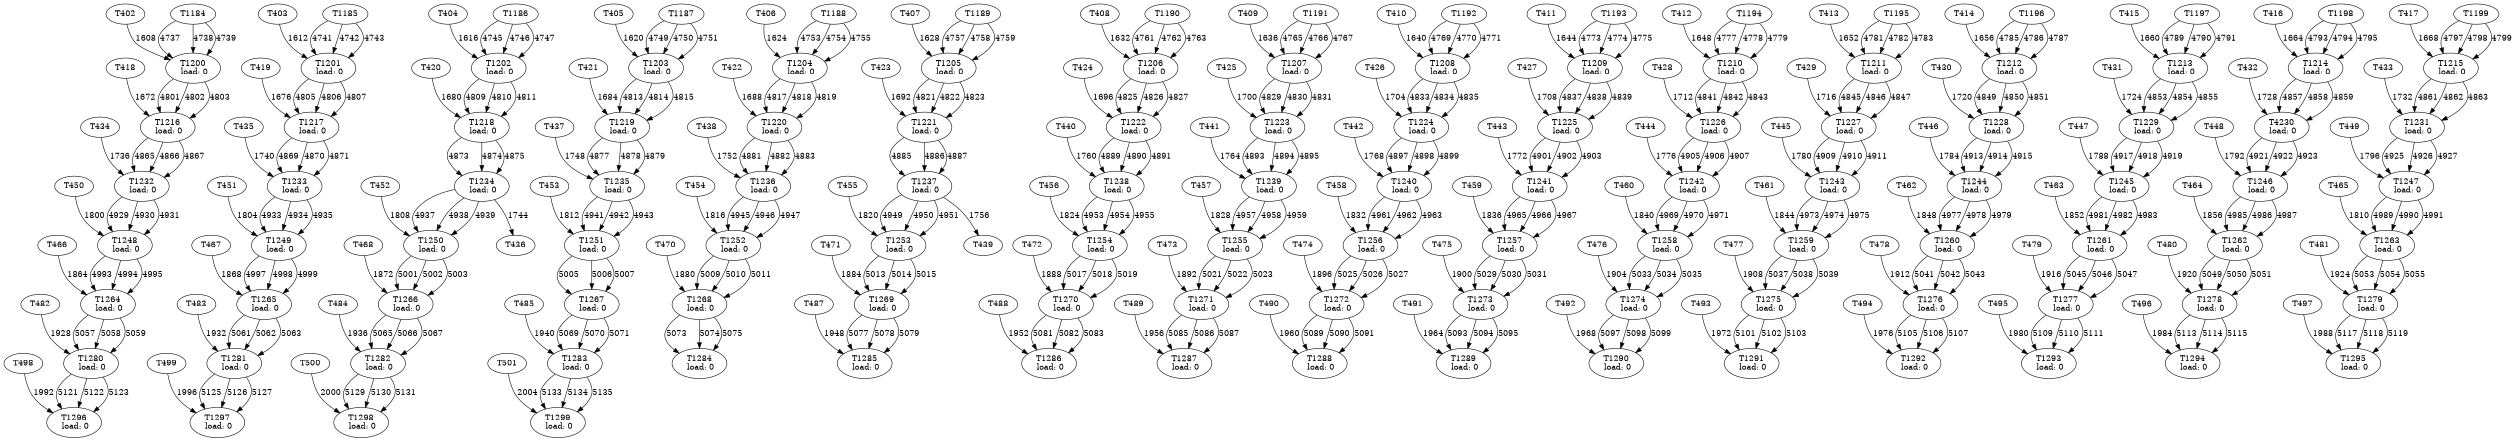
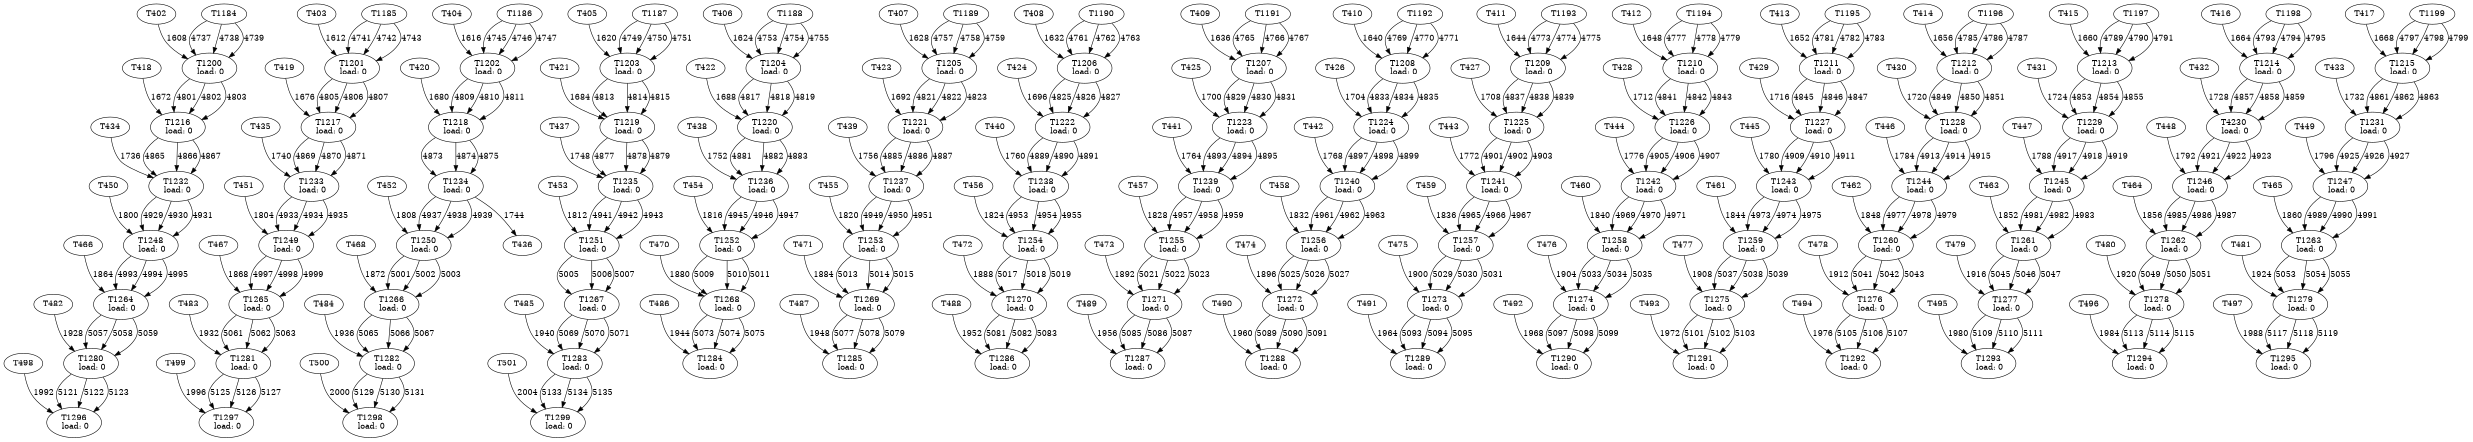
(962, 212) -> (856, 158)
(2359, 216) -> (2292, 216)
none -> (659, 304)
